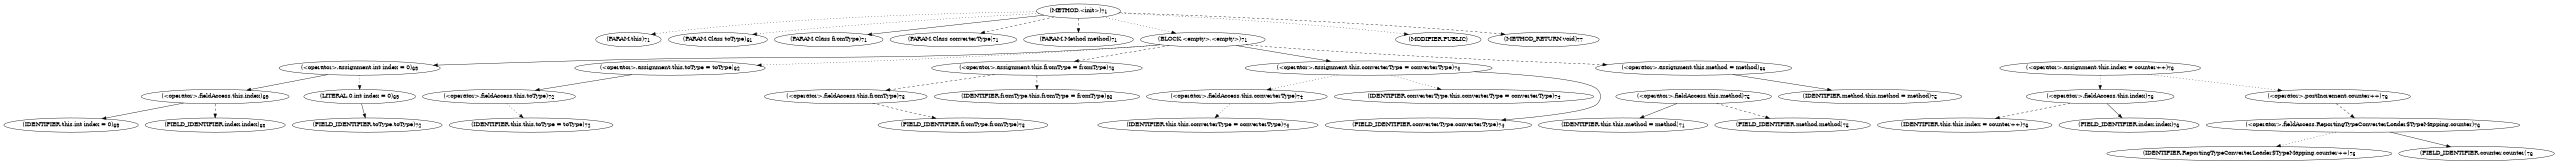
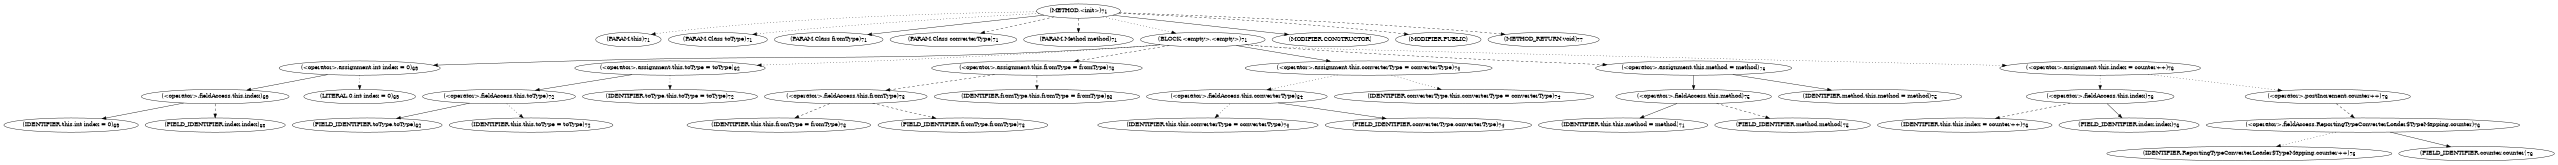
(1262, 21) -> (1262, 21)
(750, 39) -> (750, 39)
none -> (1330, 40)
none -> (1624, 56)
(1763, 67) -> (1763, 67)
none -> (1694, 80)
(1591, 86) -> (1330, 110)
(1300, 96) -> (1300, 96)
none -> (670, 97)
(363, 109) -> (435, 110)
(418, 124) -> (418, 124)
none -> (779, 125)
